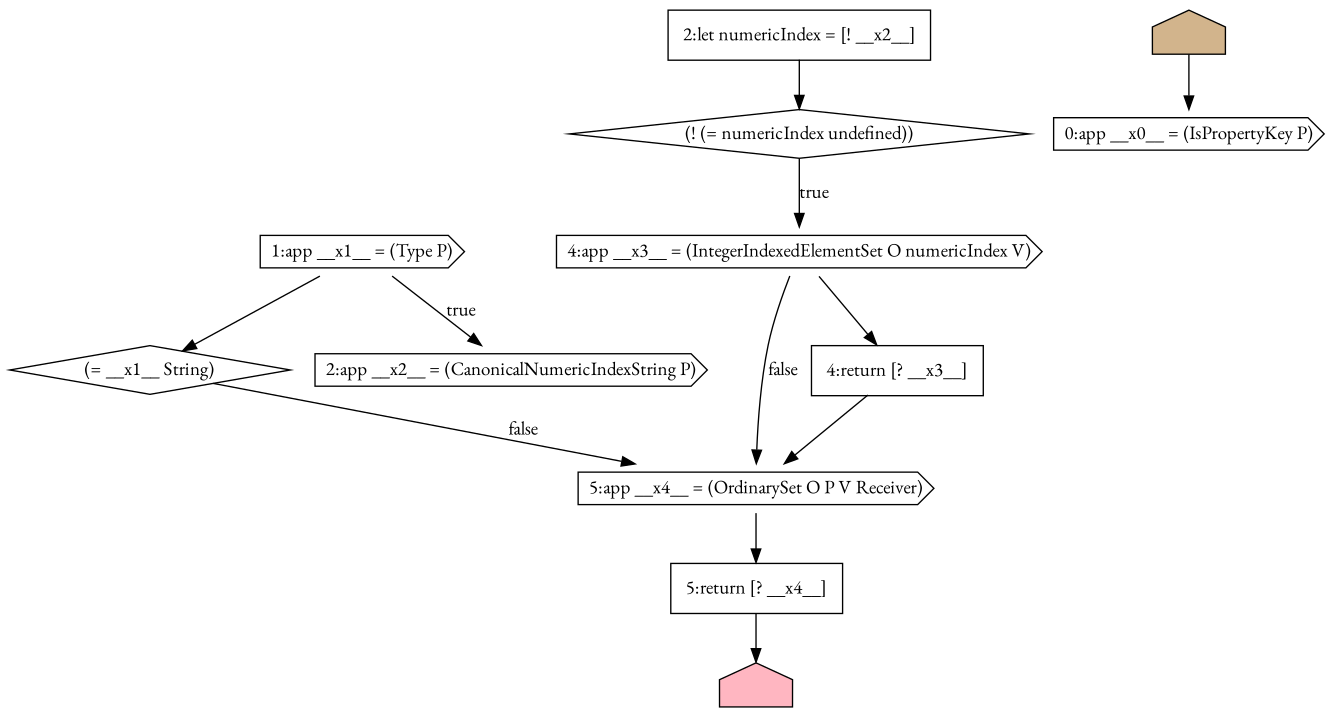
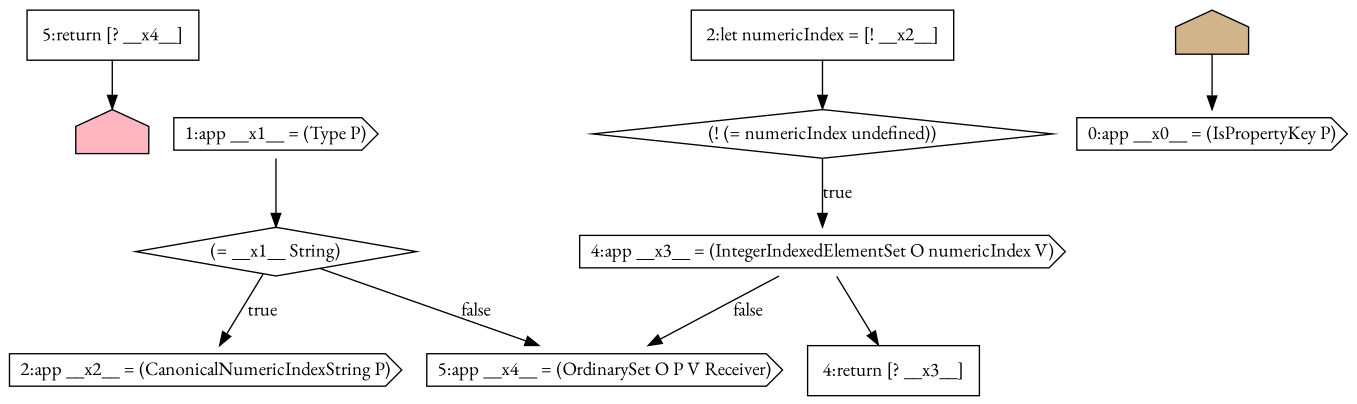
(431, 307) -> (245, 304)
(832, 425) -> none
(756, 531) -> none
